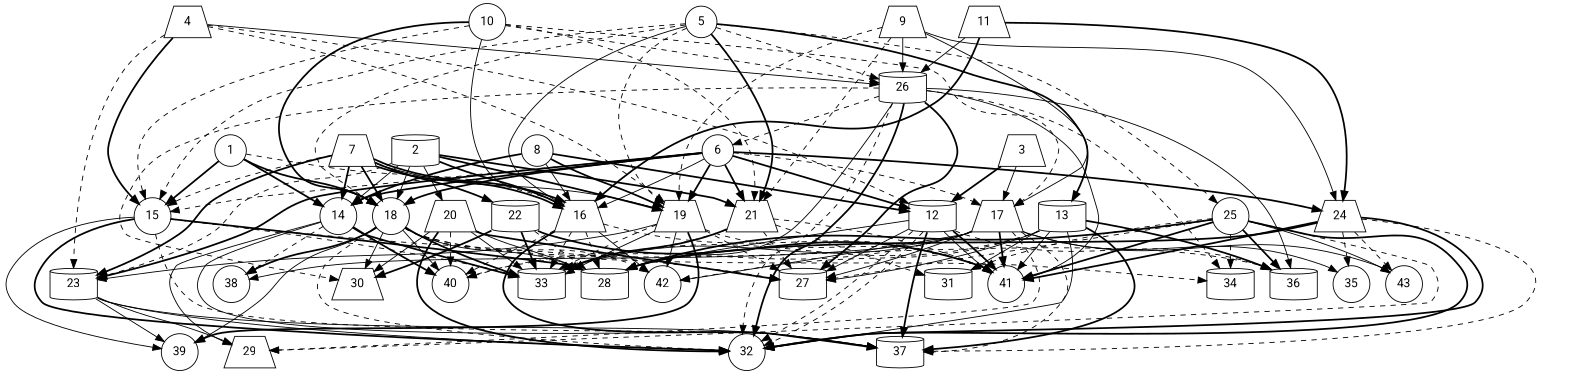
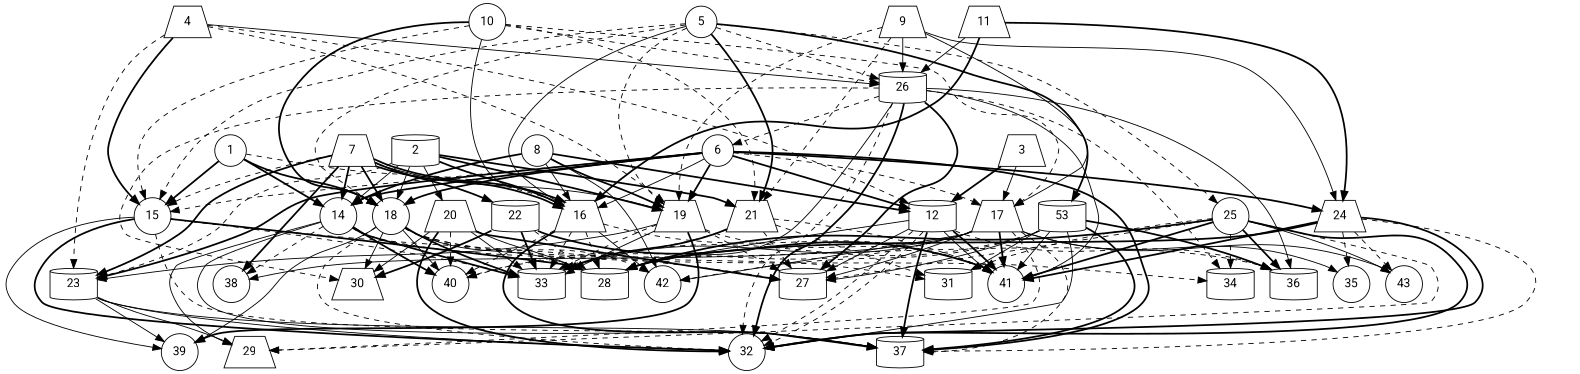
(732, 177) -> (1084, 194)
(1062, 216) -> (1062, 216)
(673, 245) -> (620, 206)
(307, 252) -> (294, 215)
none -> (633, 259)
